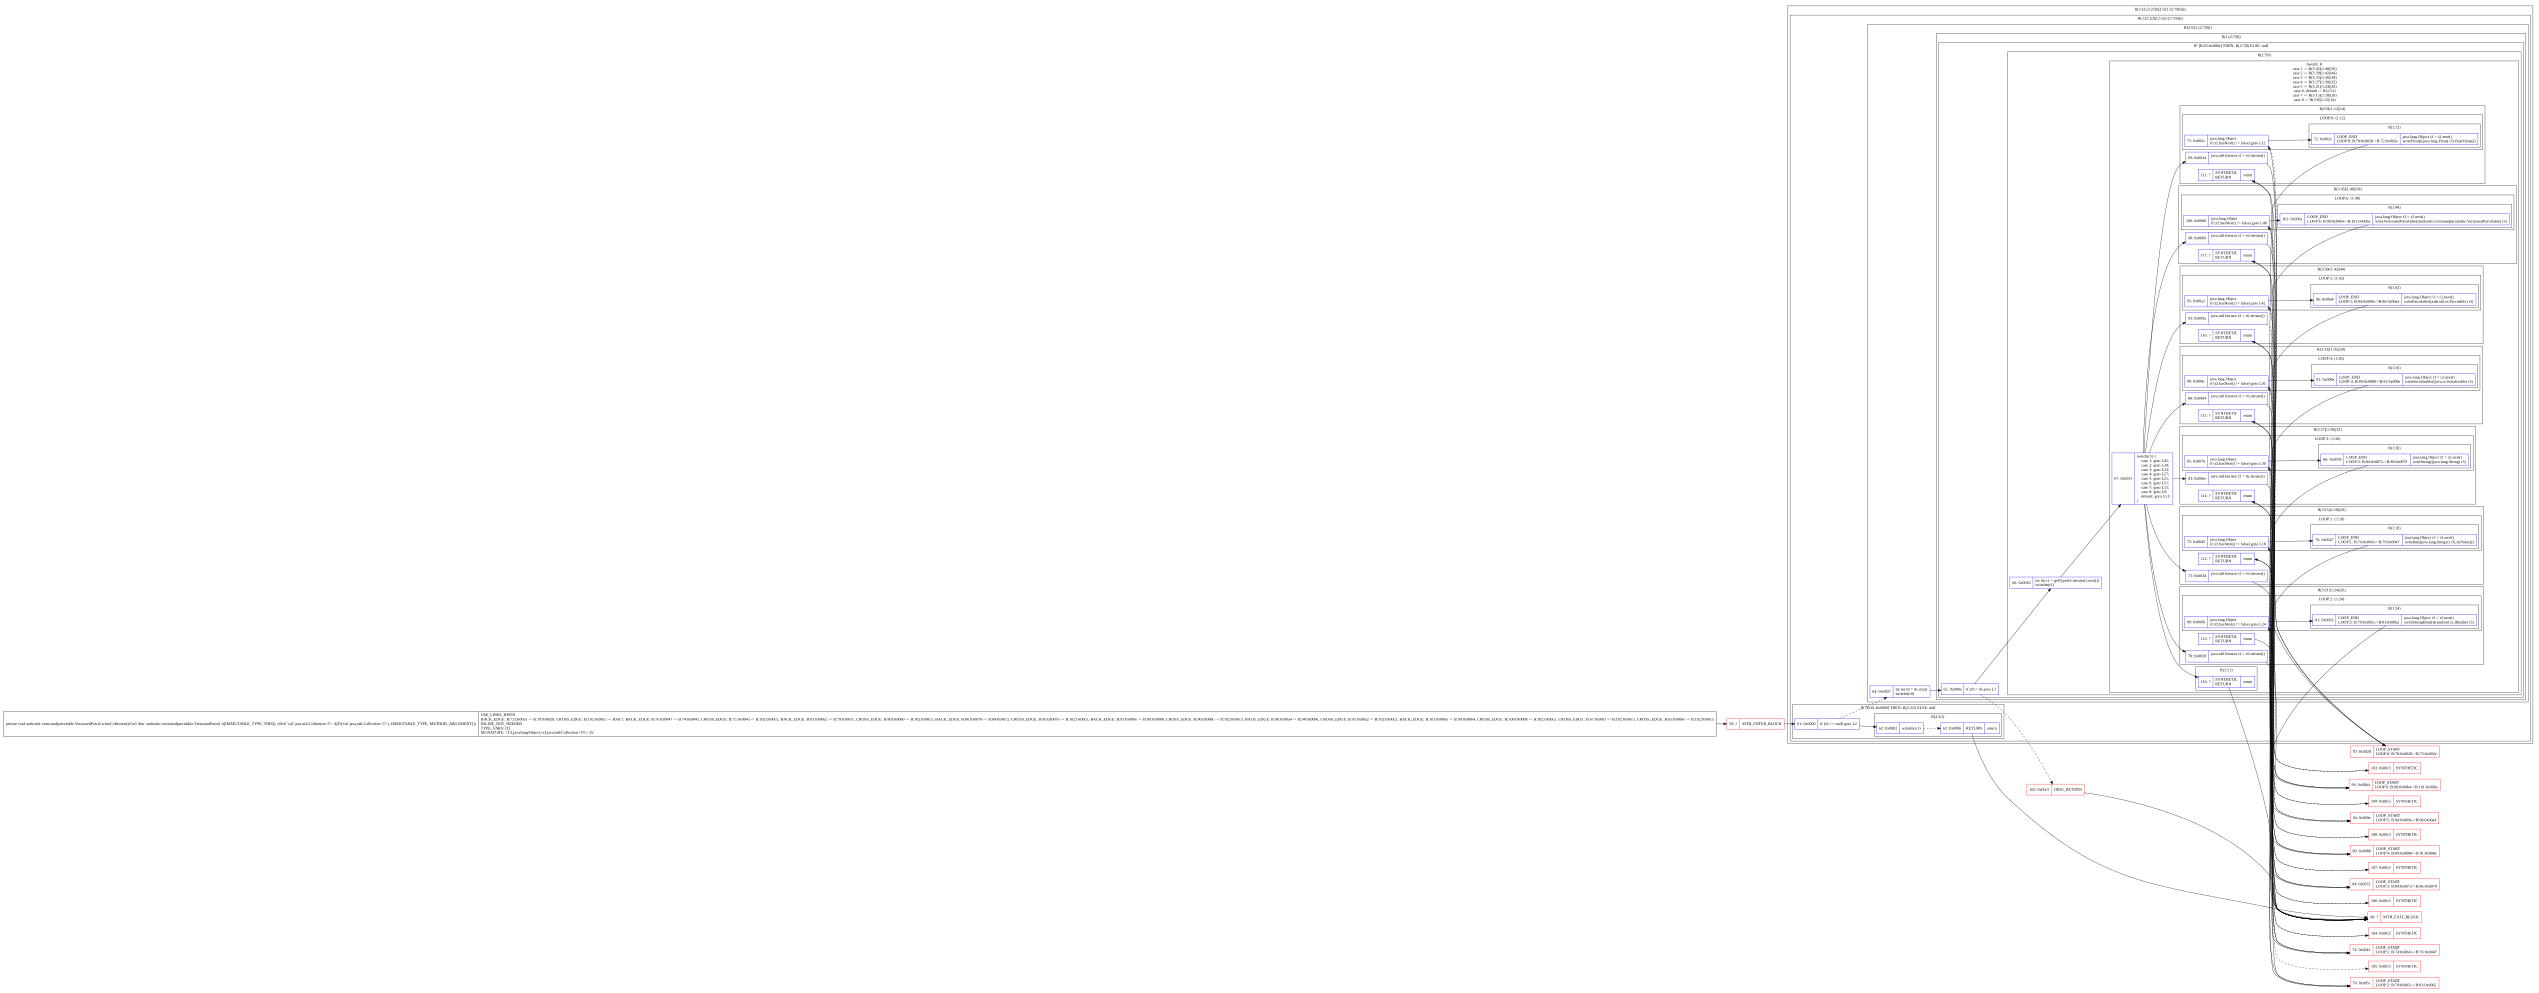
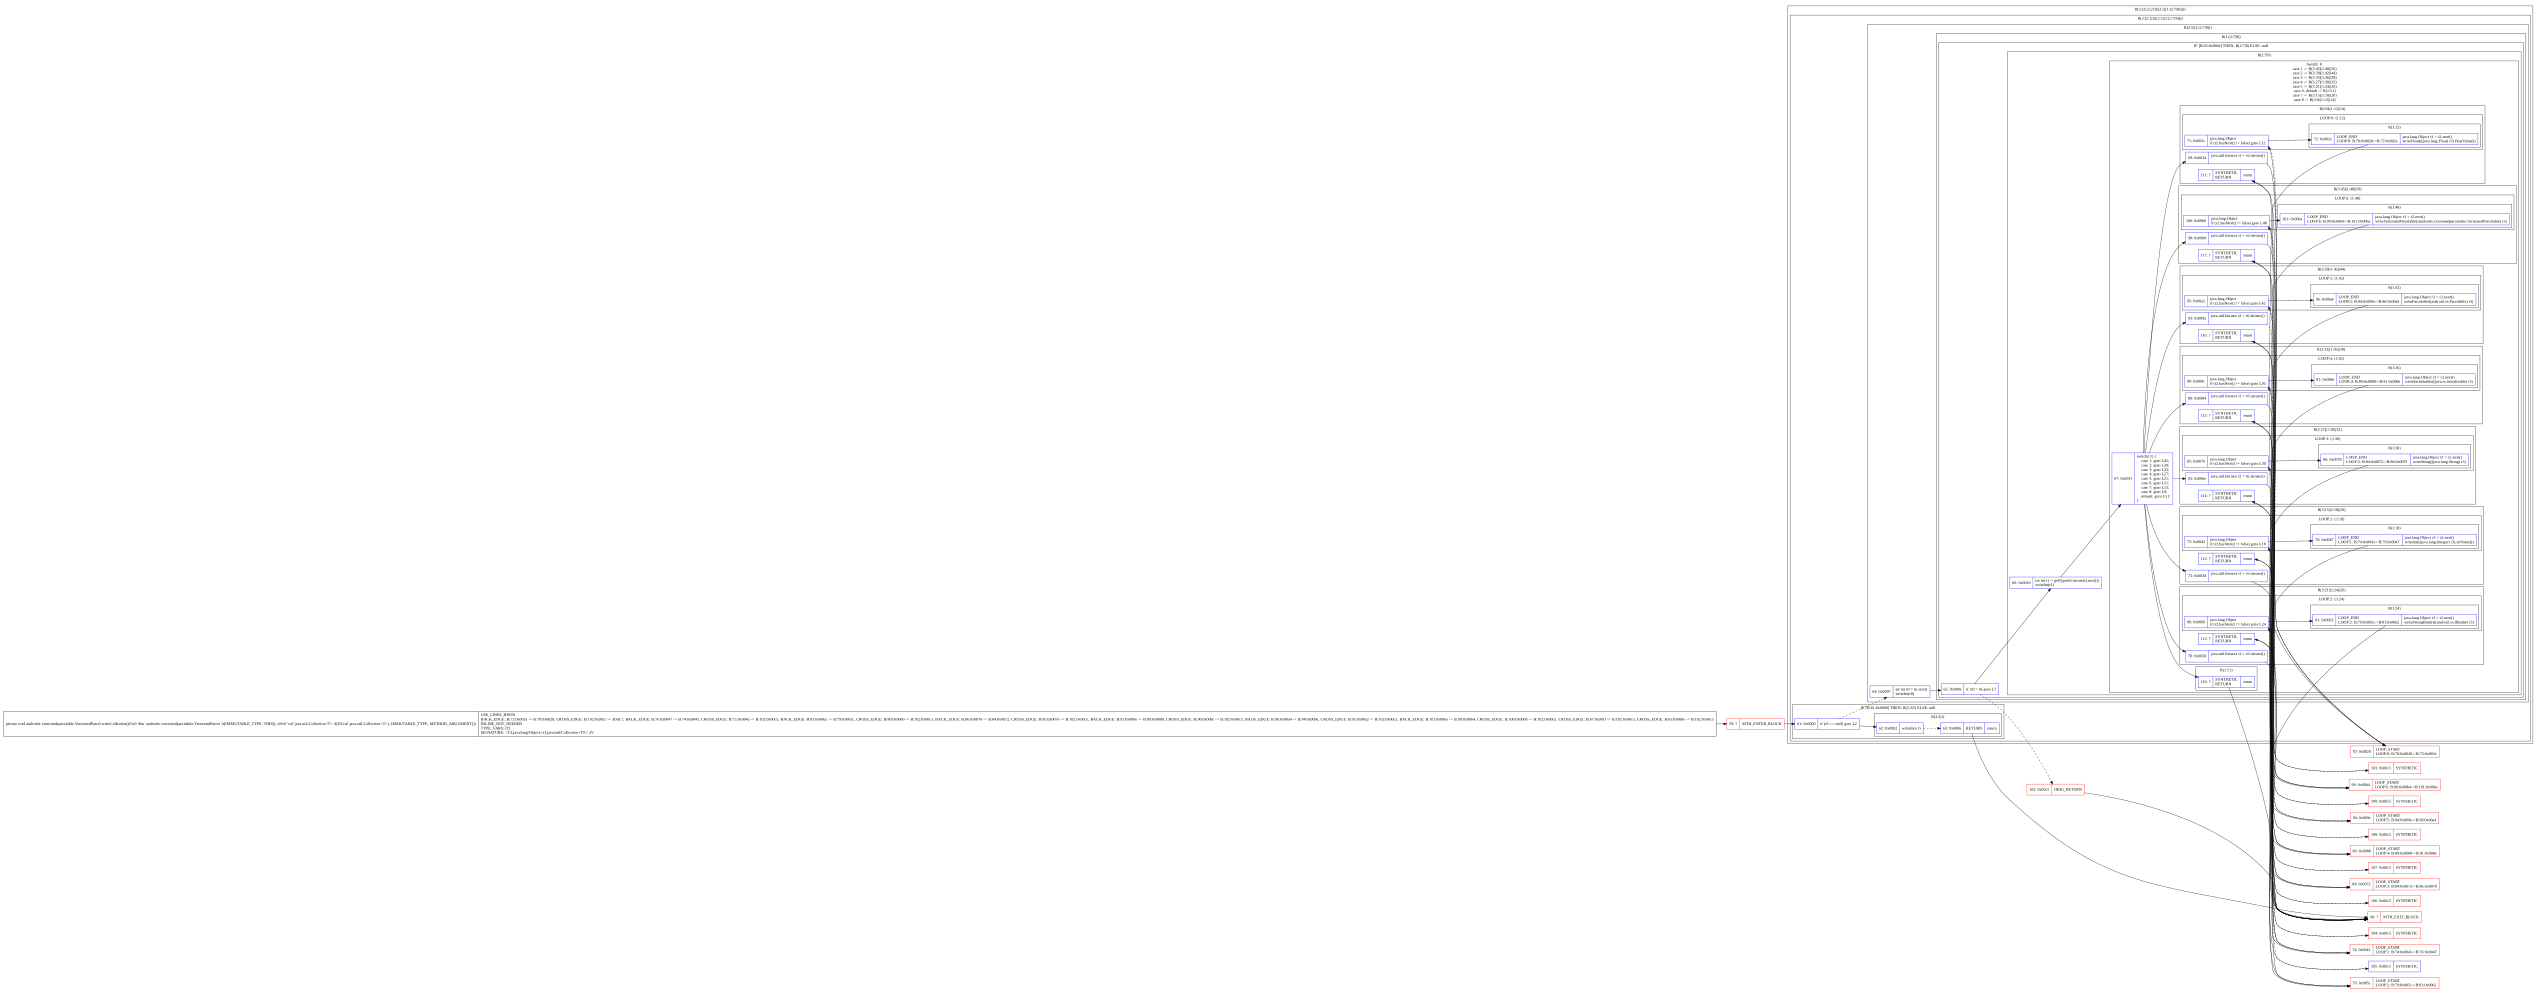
none -> (2271, 842)
(2395, 966) -> (2395, 966)
